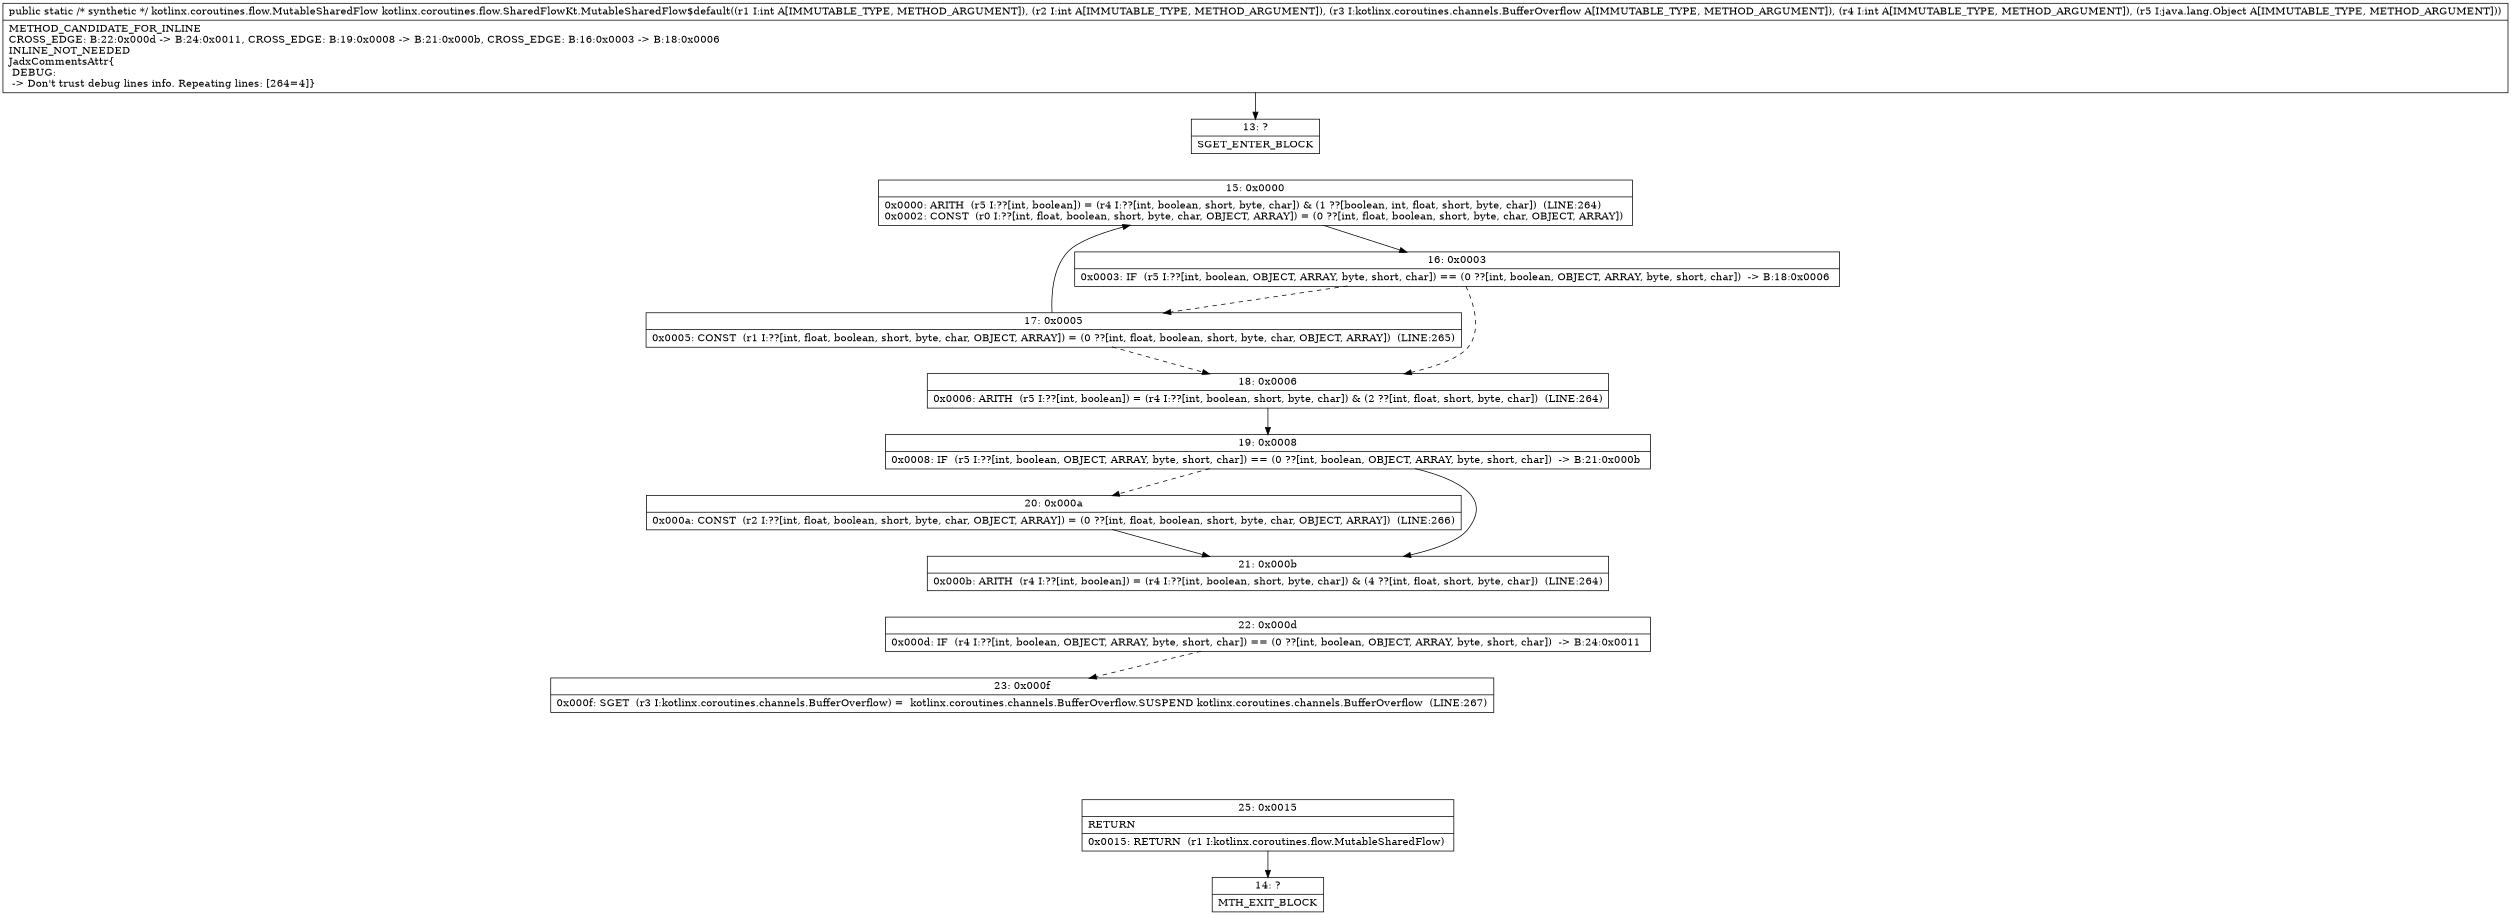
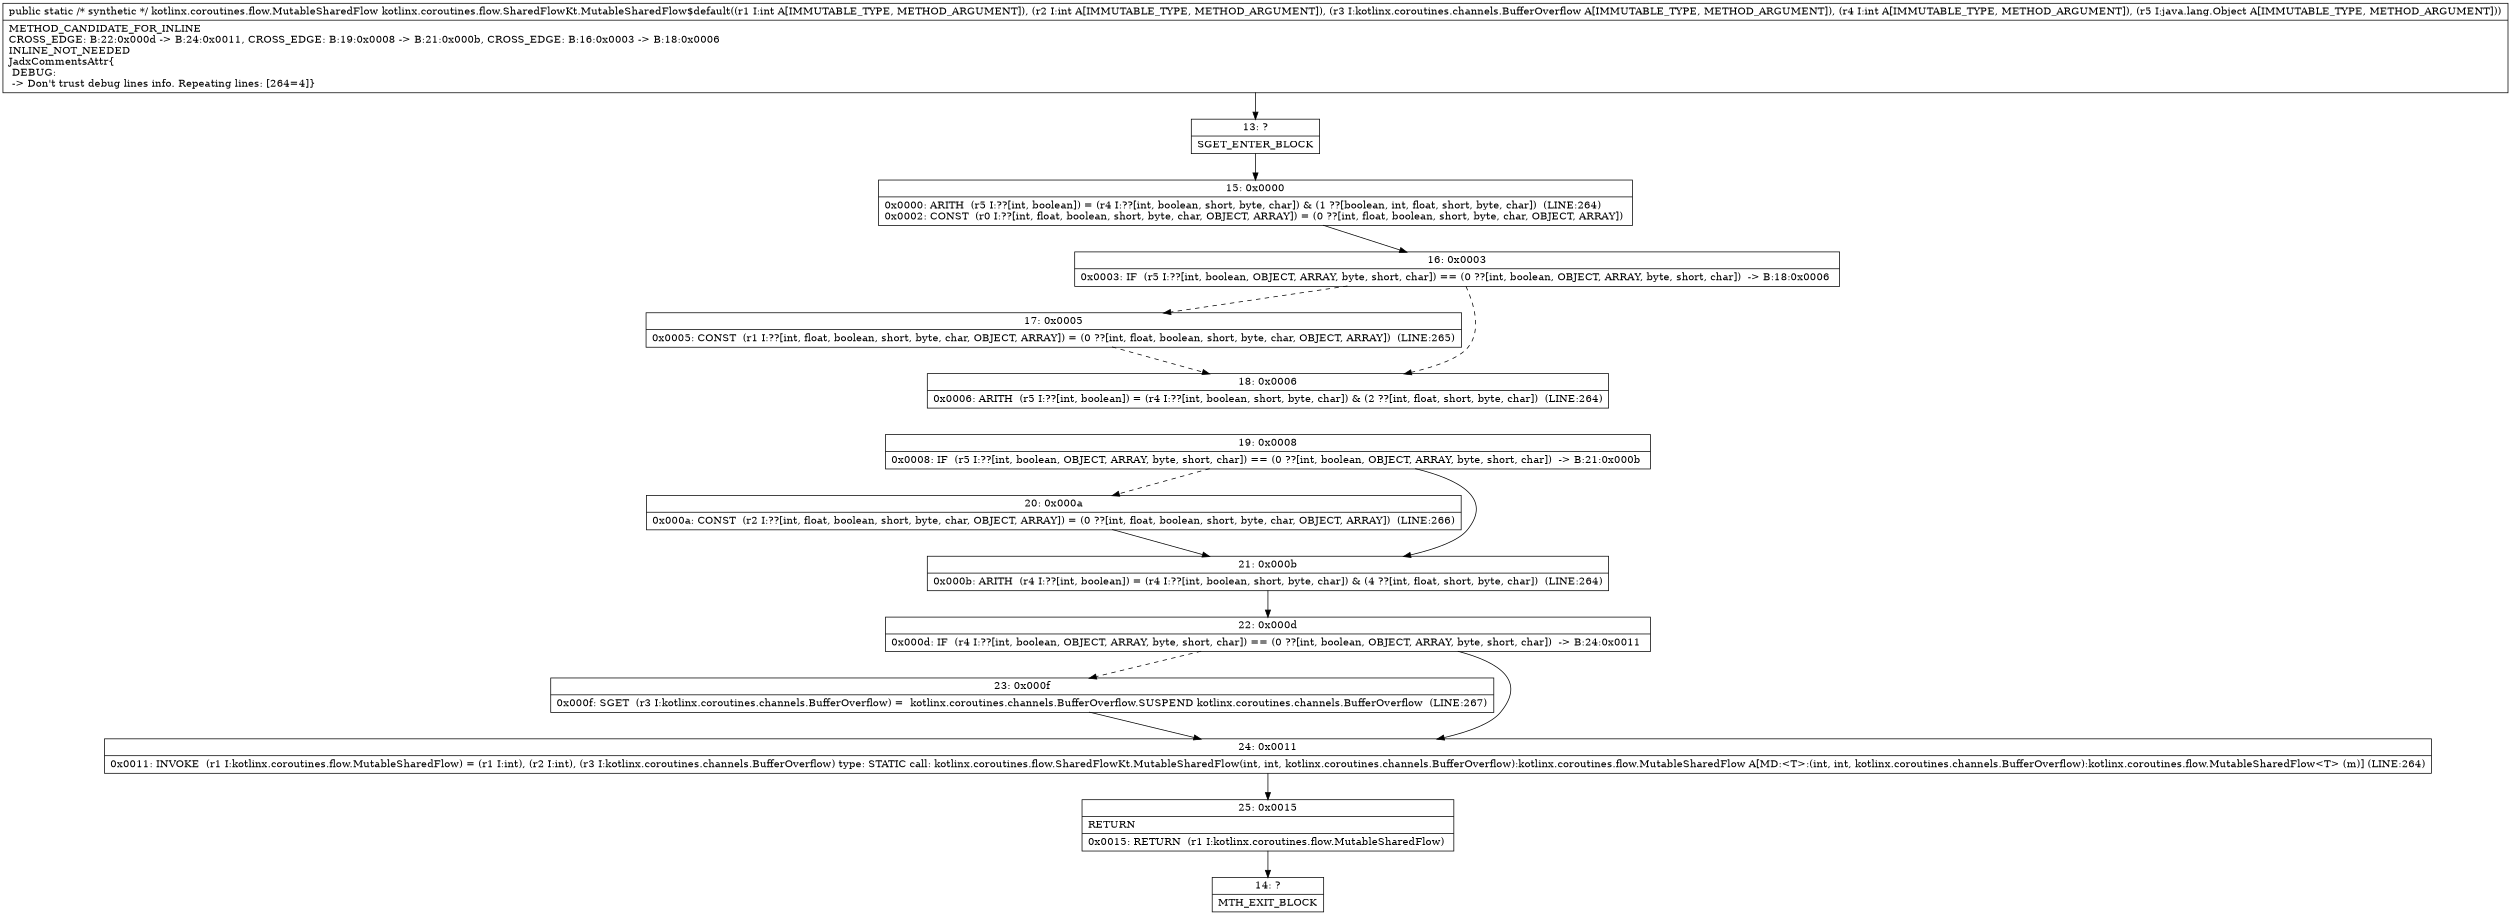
(1067, 253) -> (1255, 163)
(1268, 418) -> none
none -> (1268, 600)
none -> (1268, 756)
